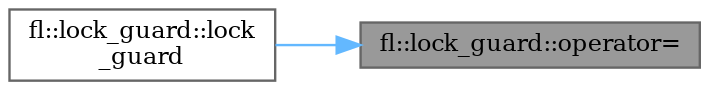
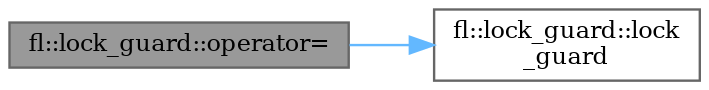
(306, 45) -> (380, 45)
